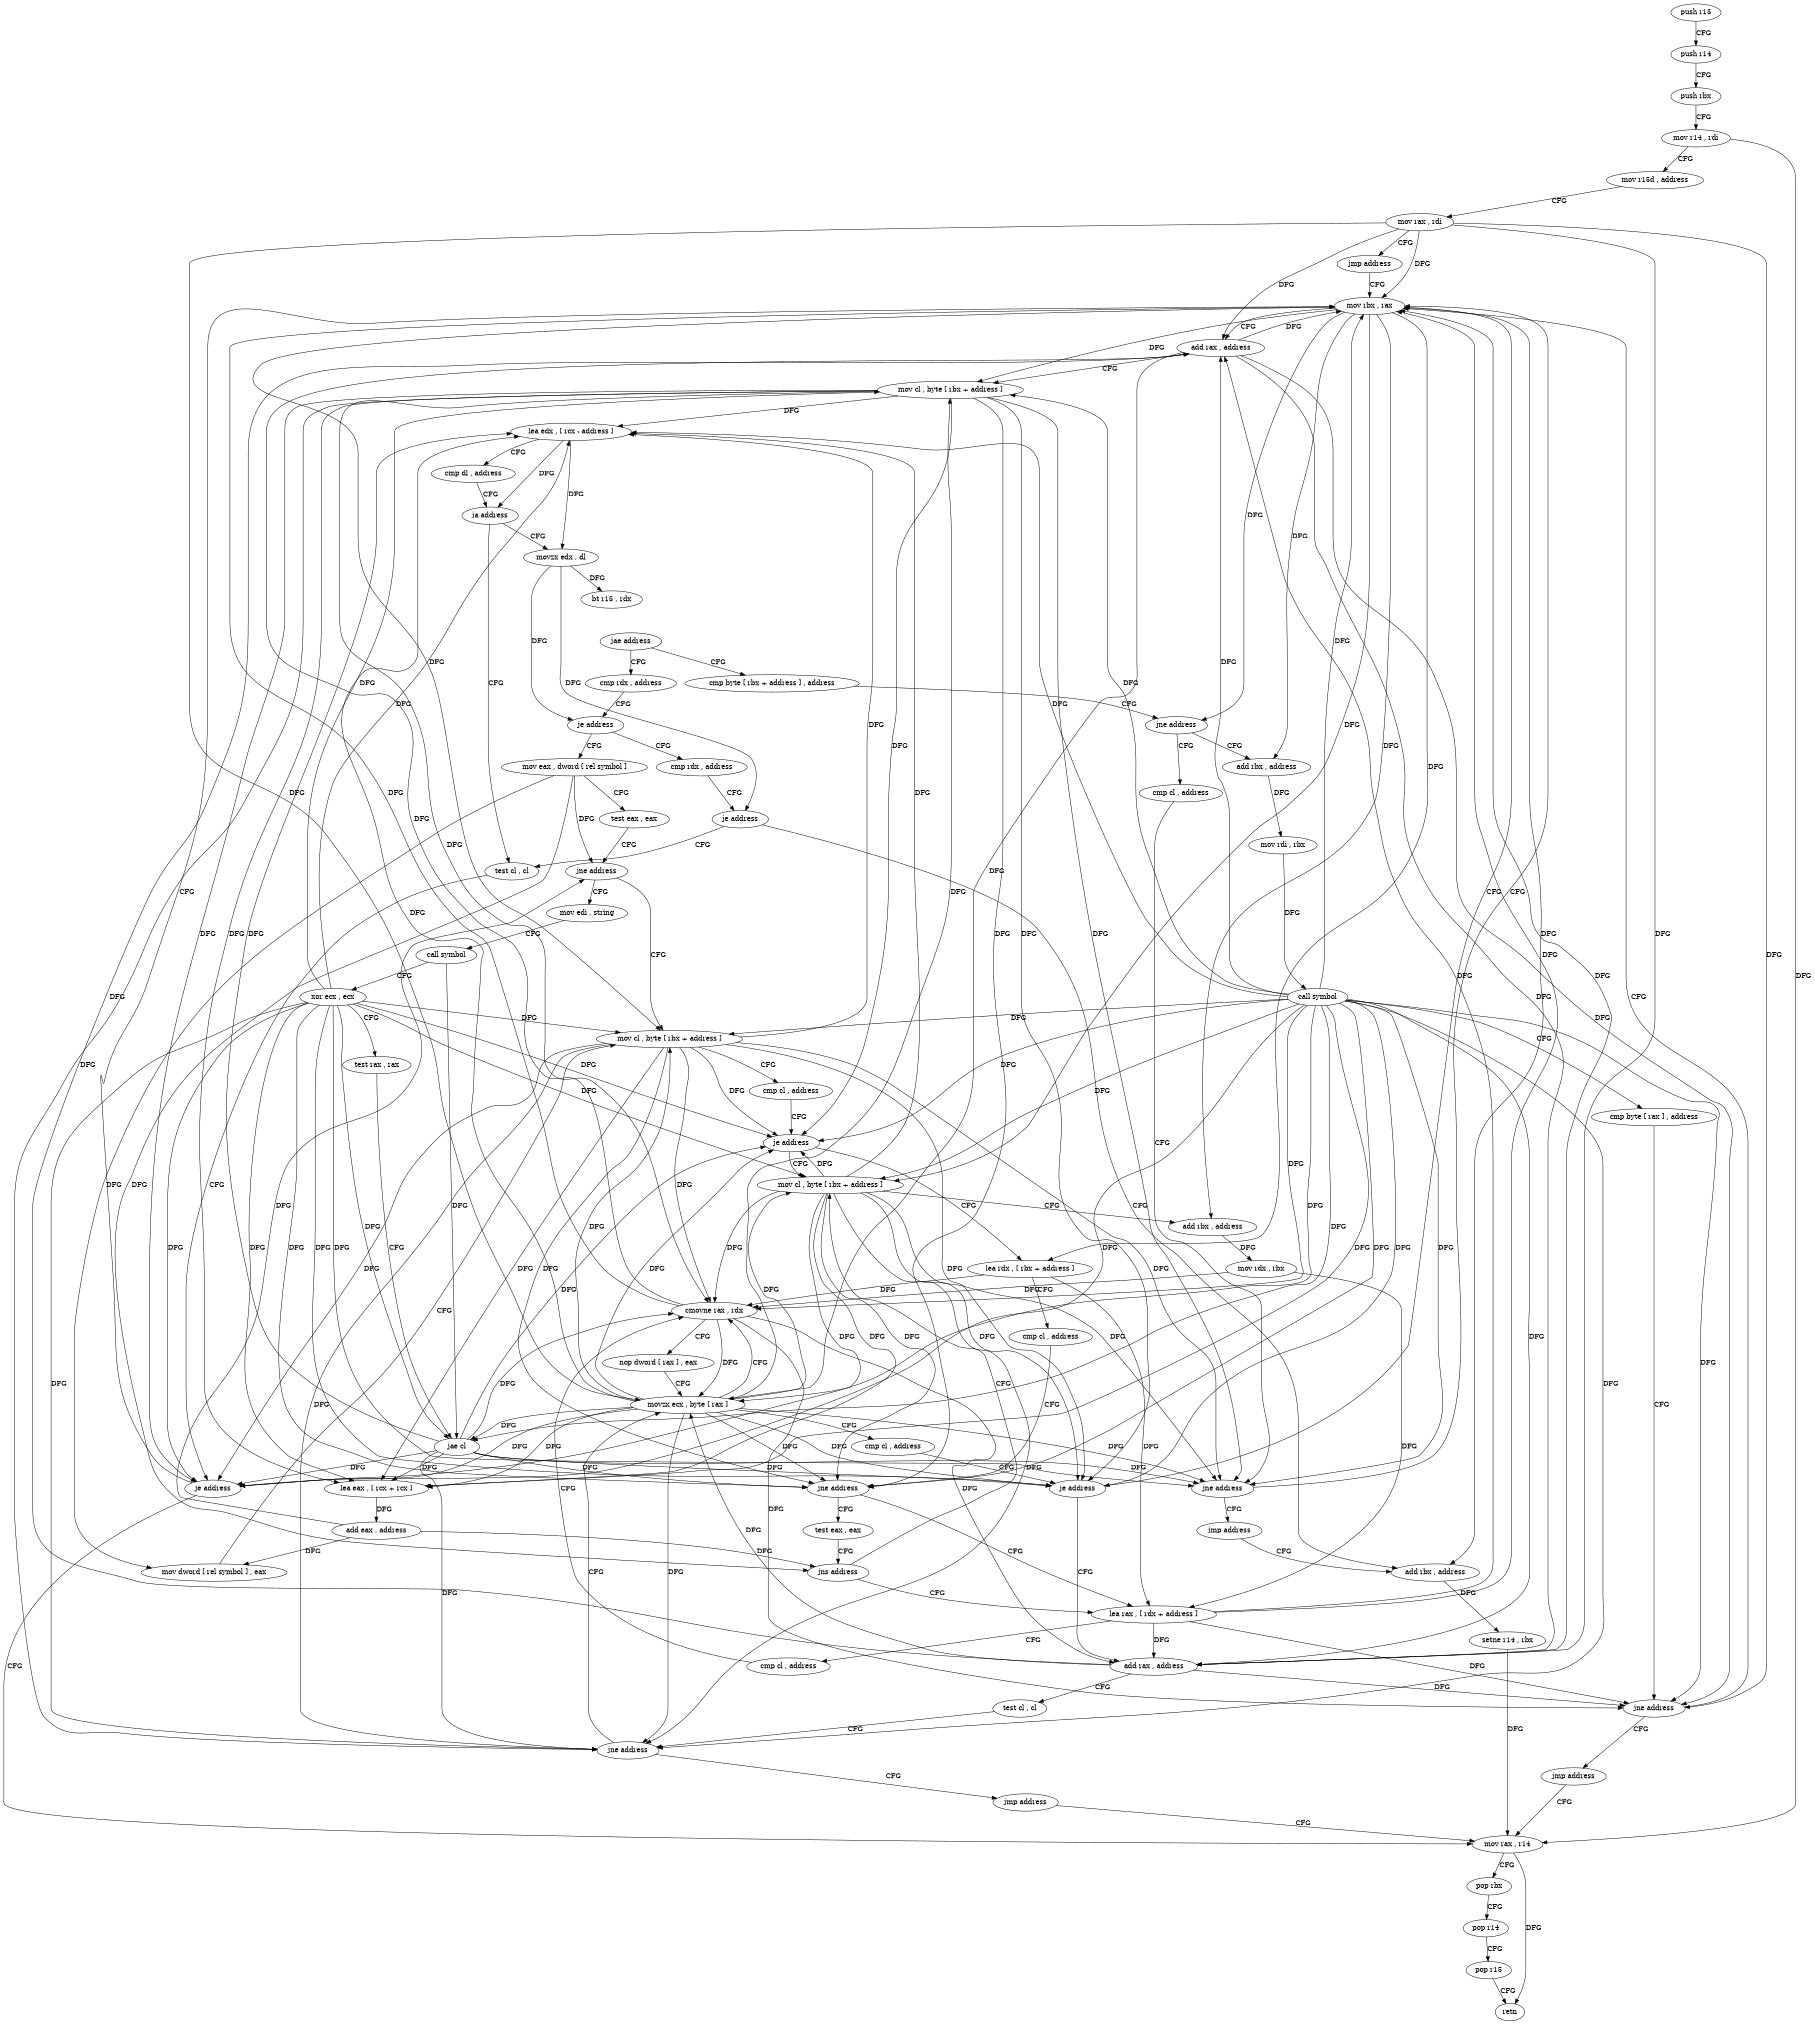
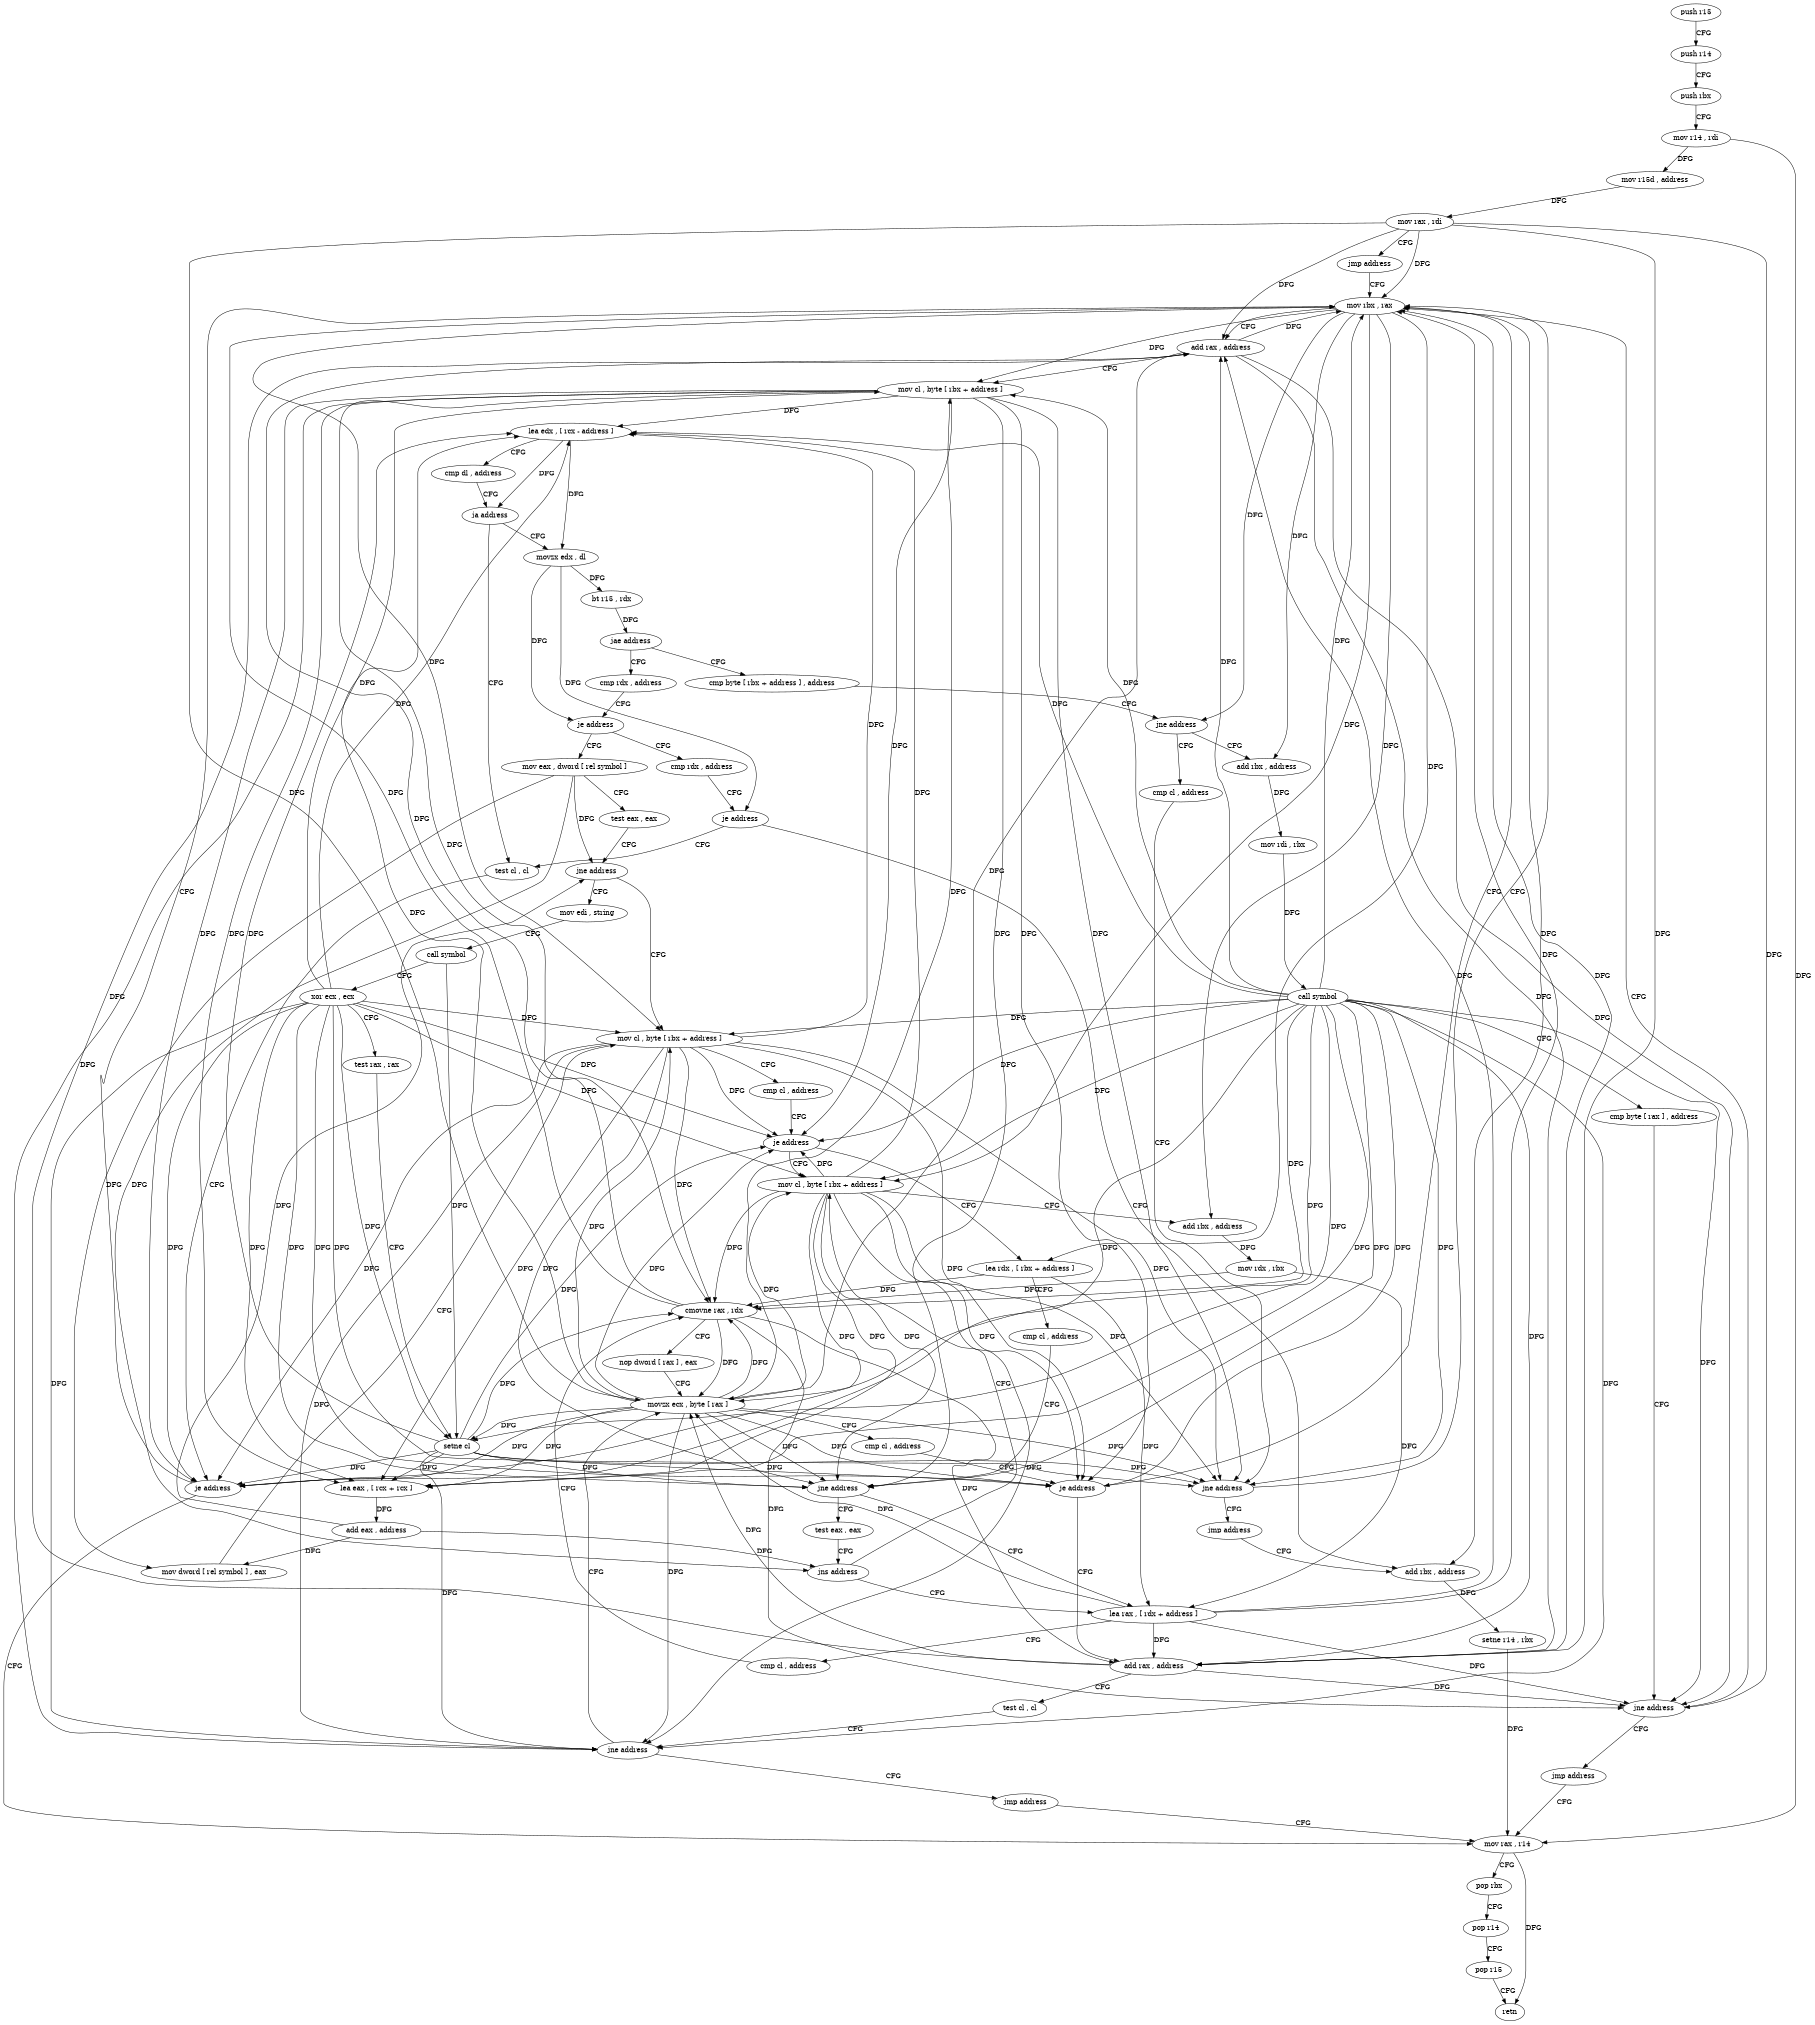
(1685, 159) -> (1685, 159)
(1559, 201) -> (1559, 201)
none -> (620, 618)
(760, 1363) -> (760, 1363)
(457, 1447) -> (457, 1447)
none -> (904, 1524)
